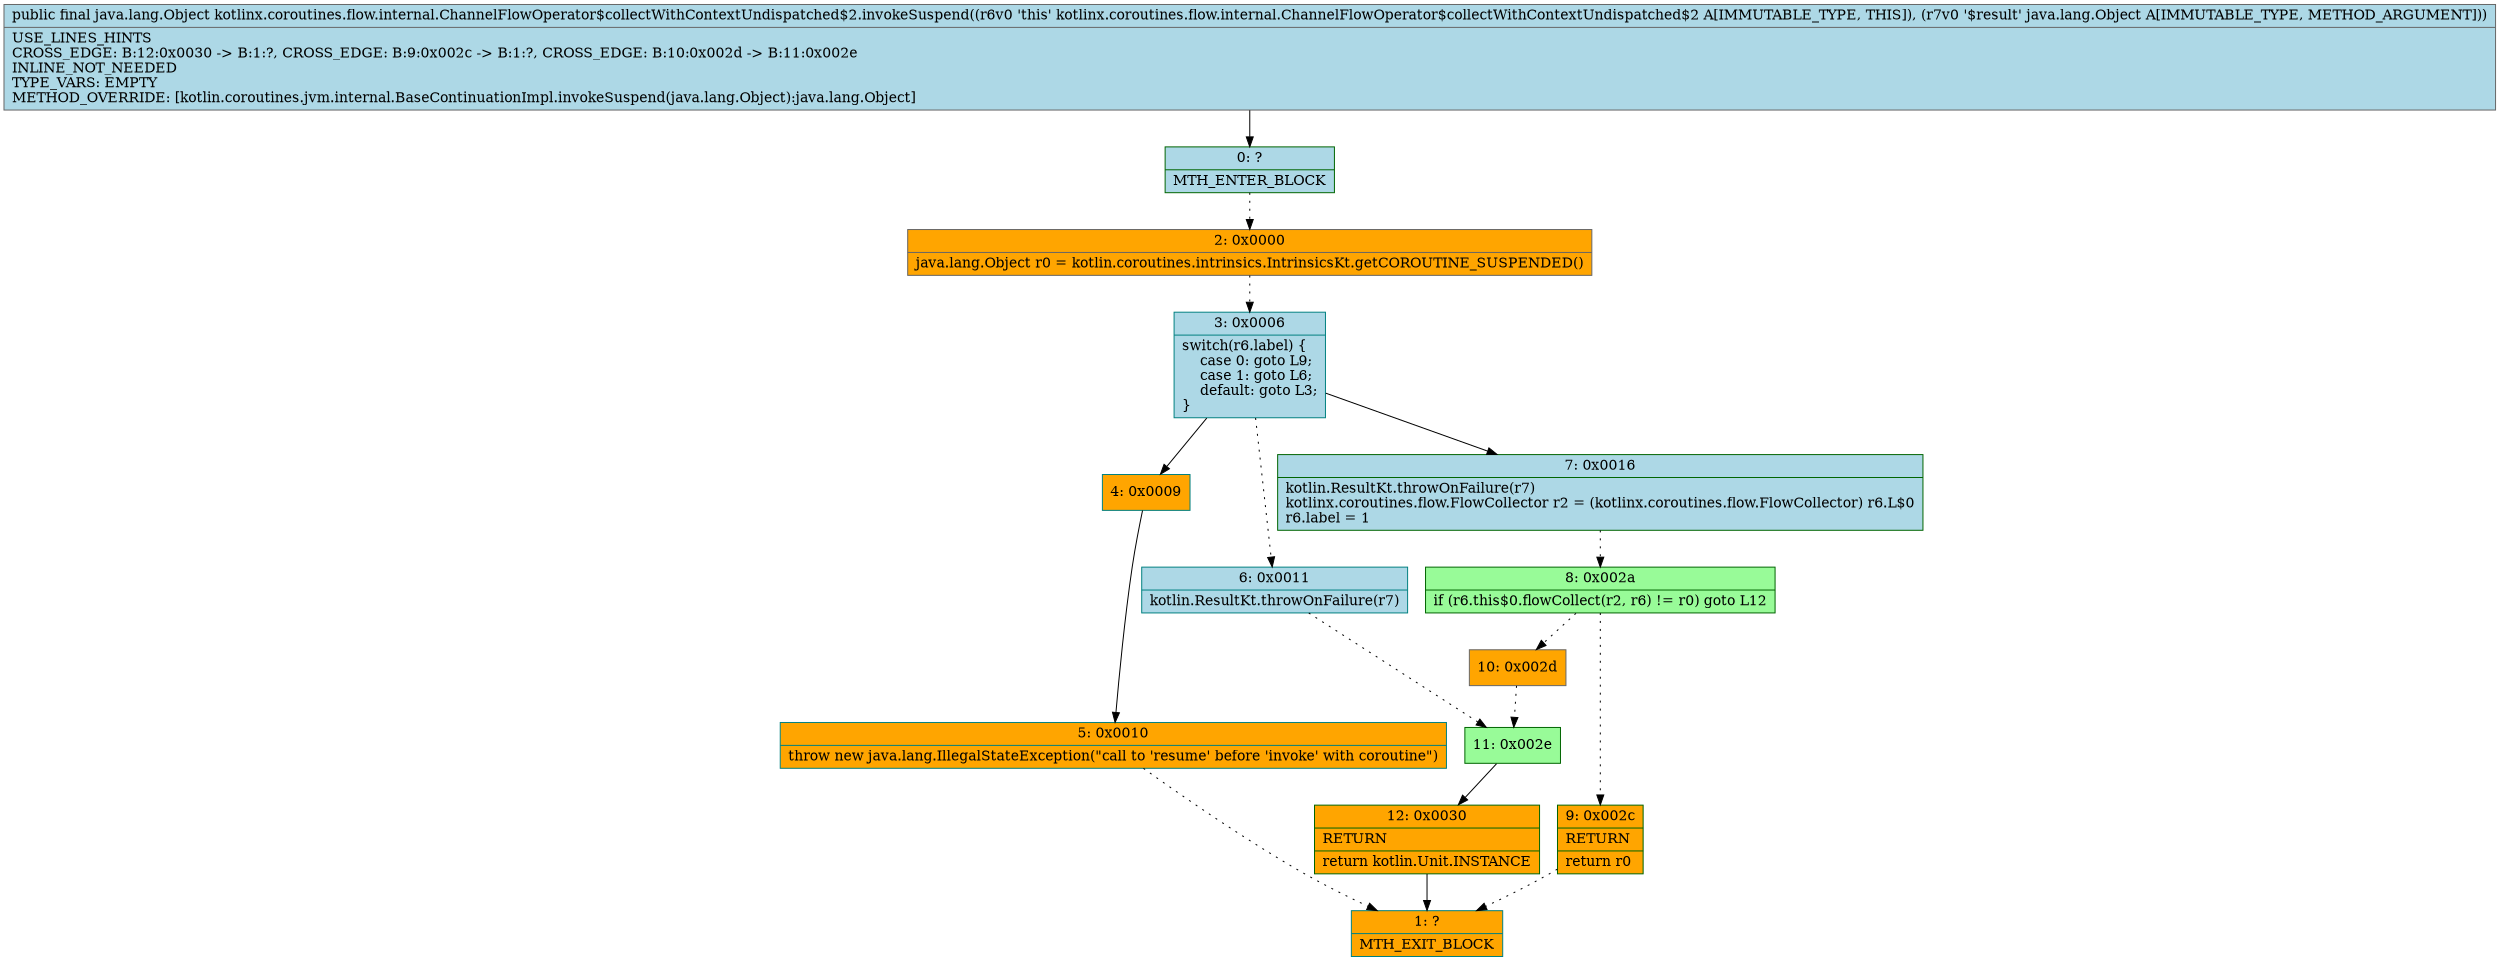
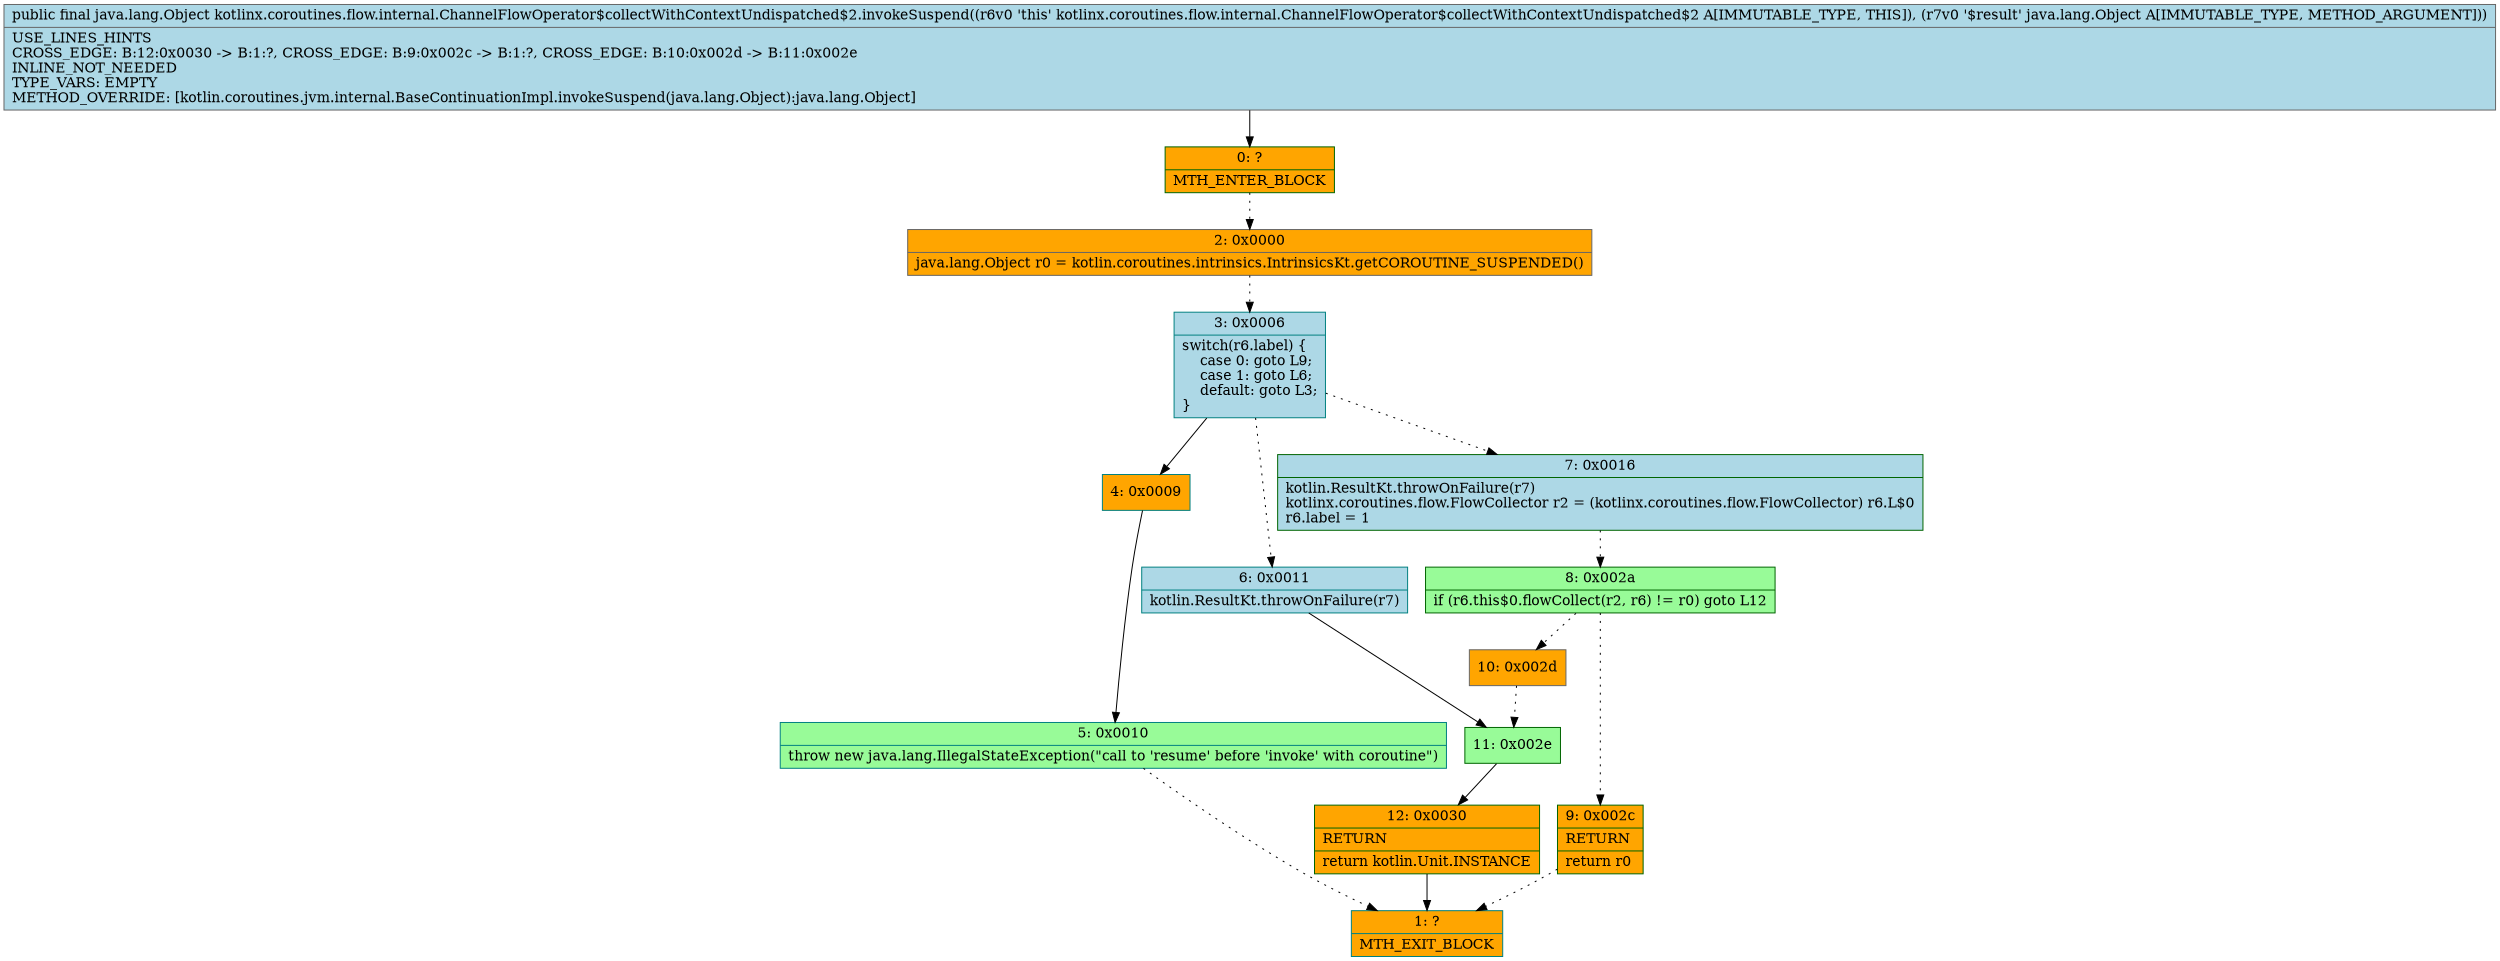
(1250, 170) -> (1250, 170)
(1407, 422) -> (1407, 422)
(1393, 667) -> (1393, 667)
(1113, 745) -> (1113, 745)
